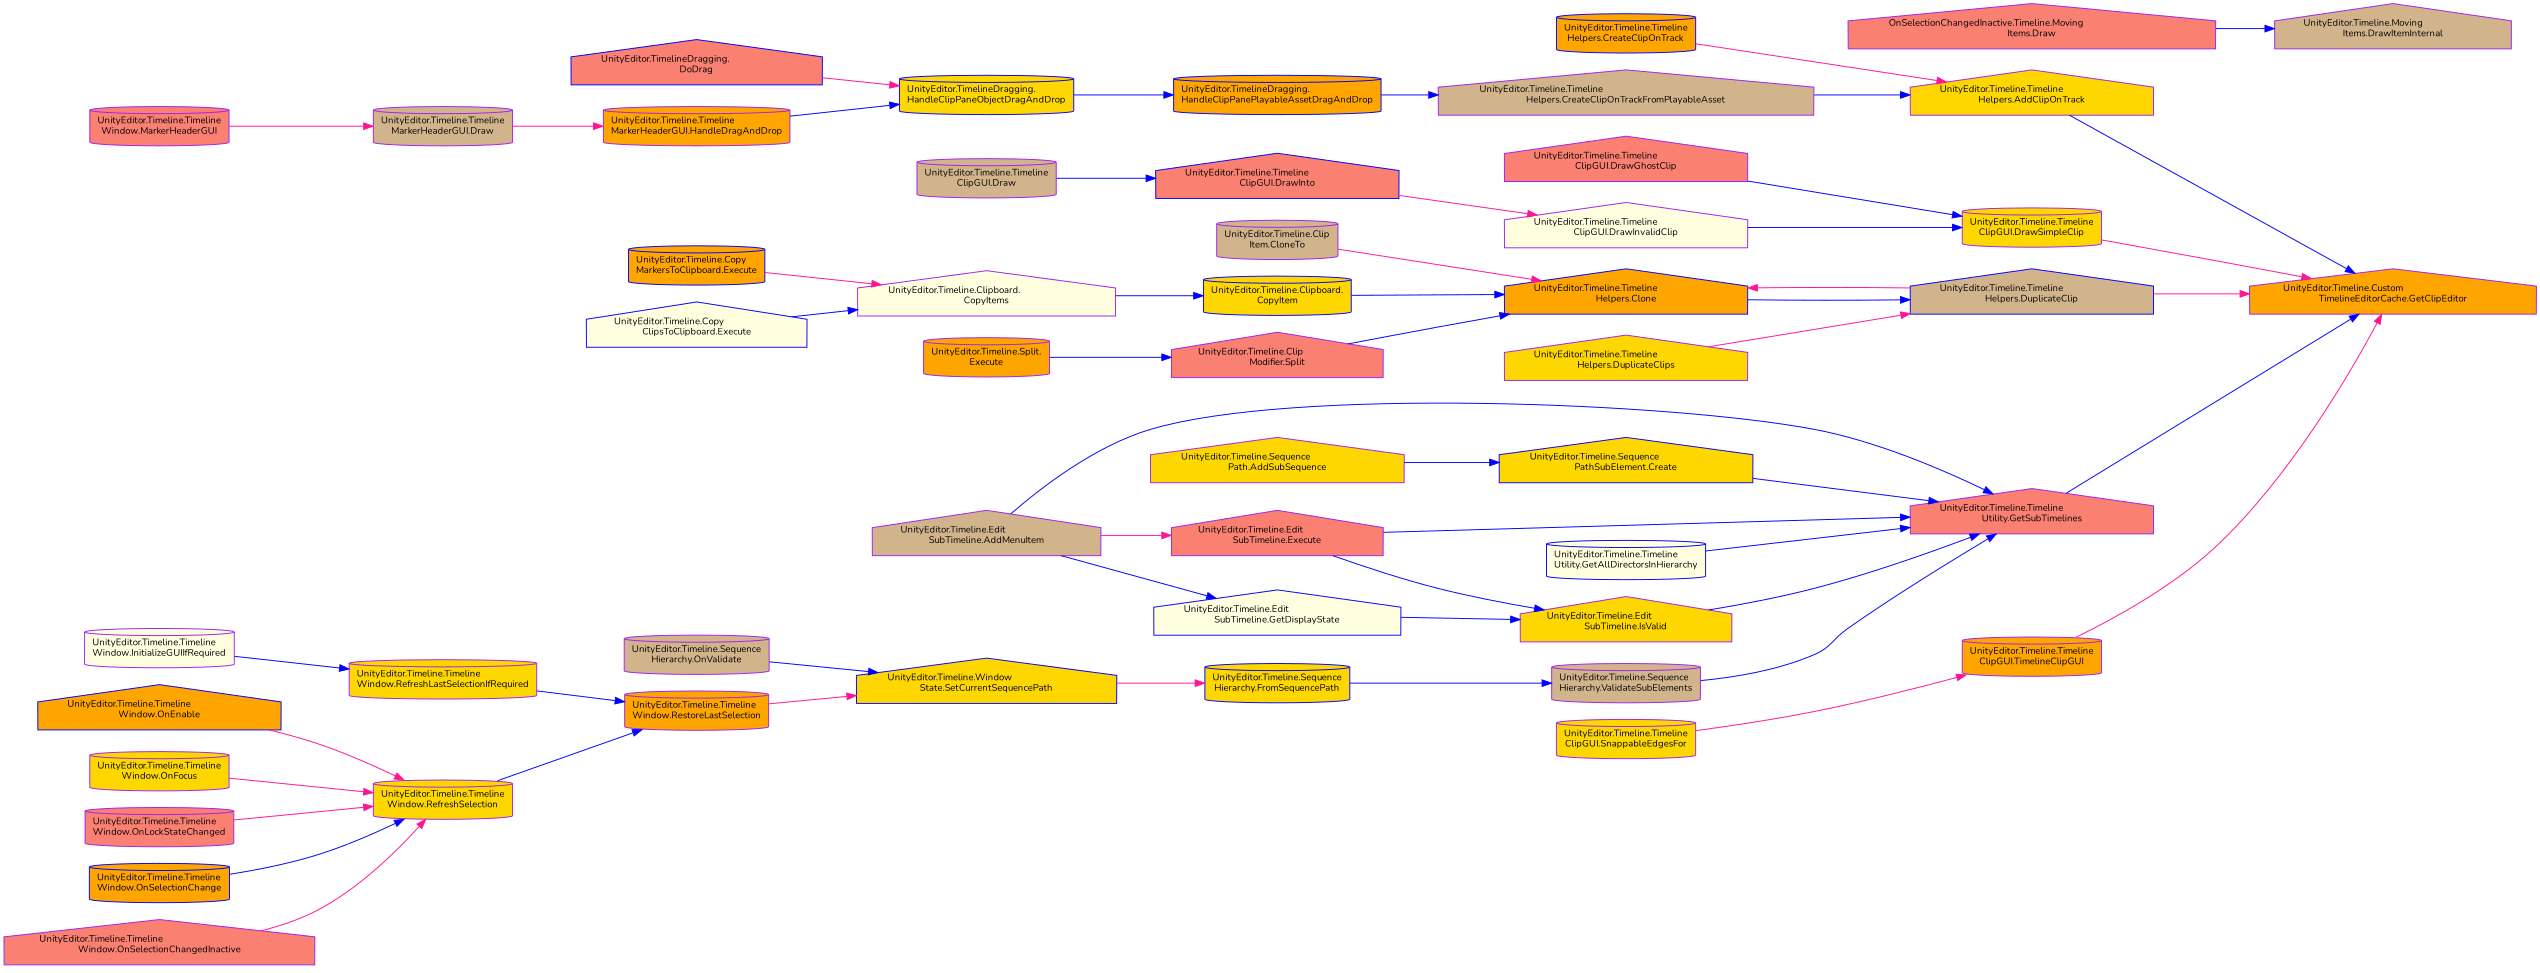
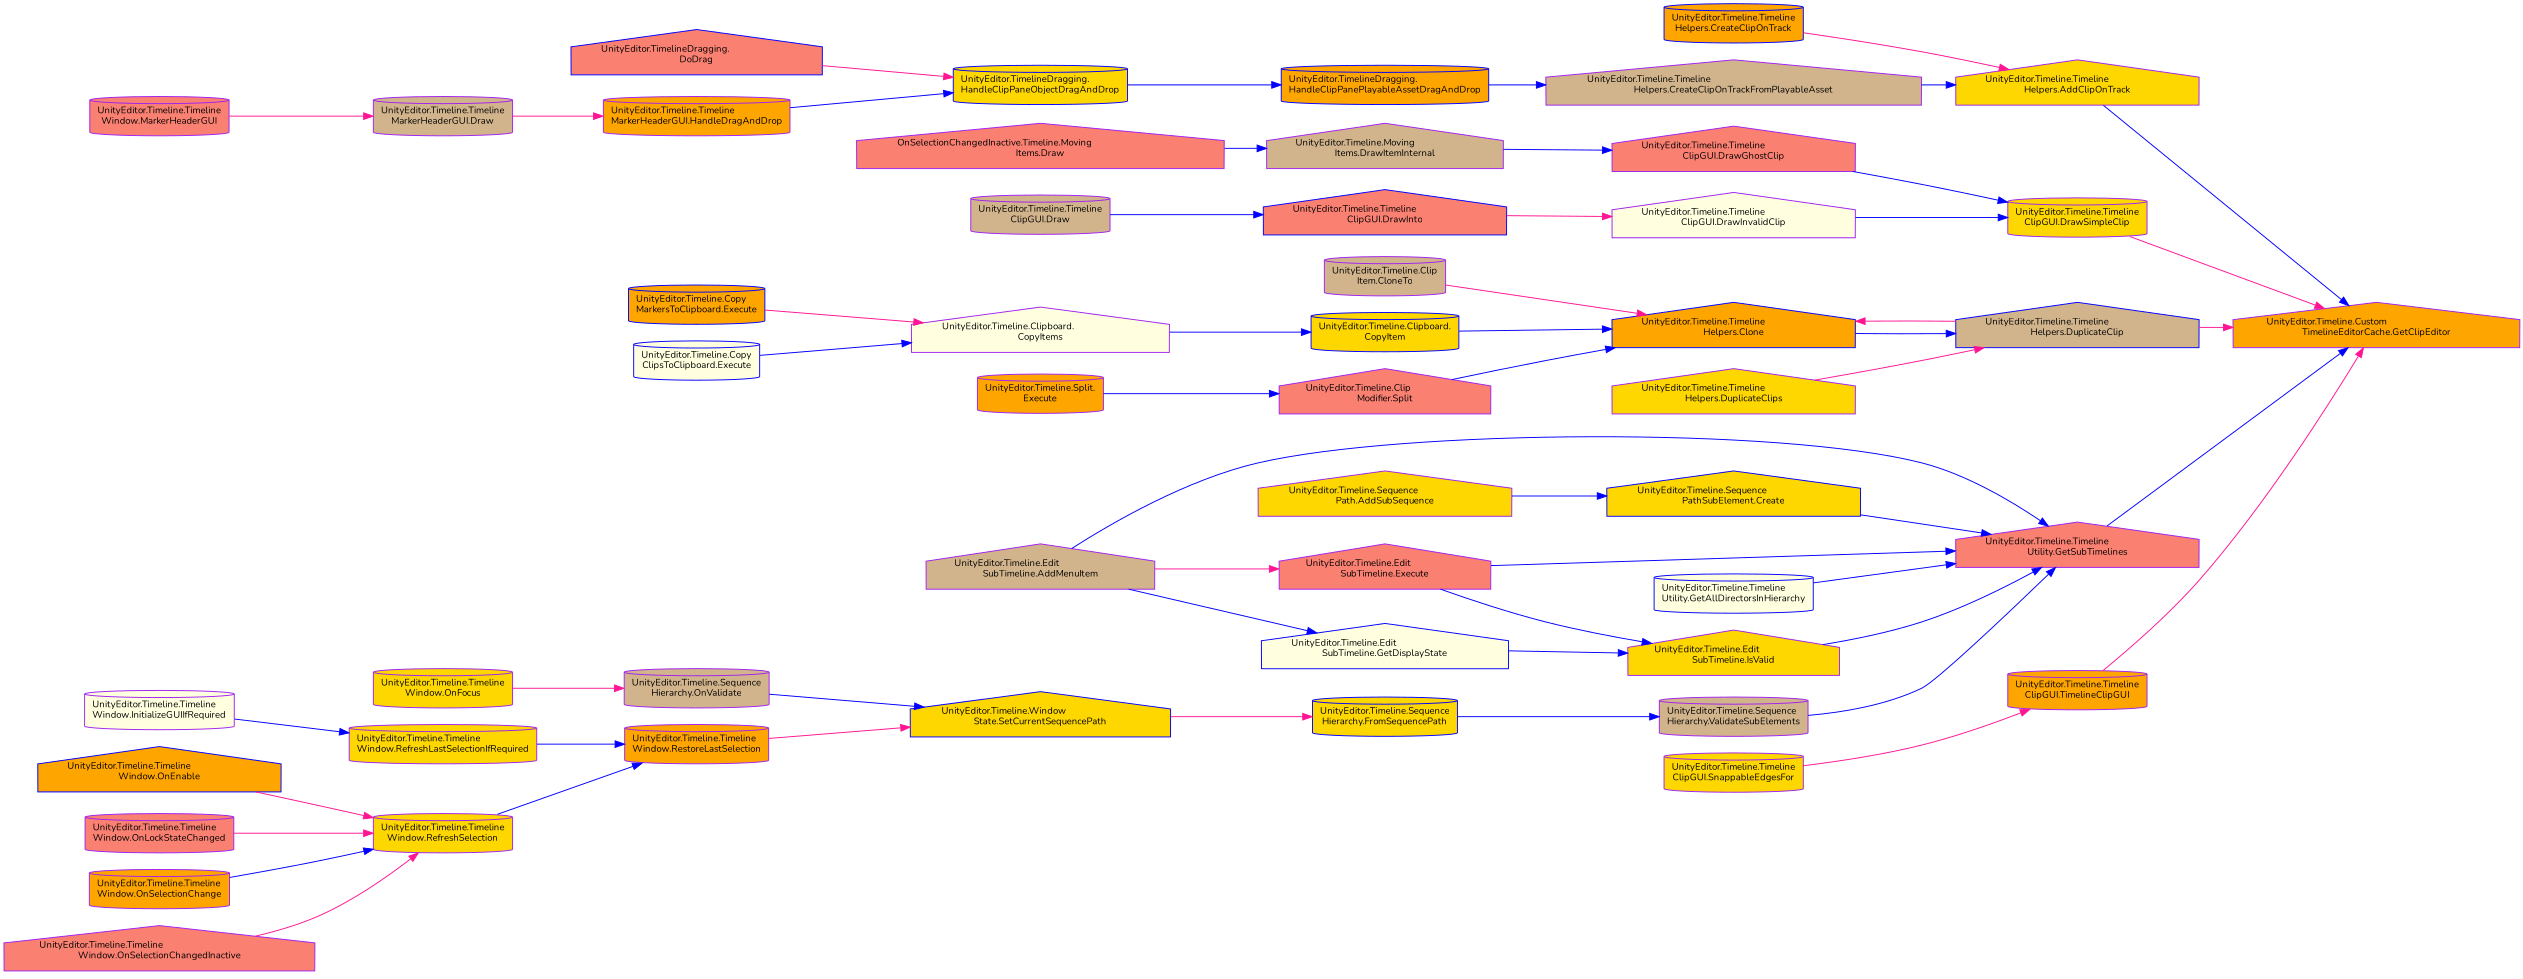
none -> (1553, 150)
(697, 327) -> (697, 360)
(296, 785) -> (564, 688)
(159, 883) -> (159, 889)
